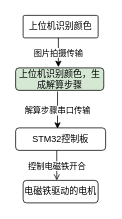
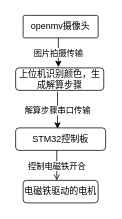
(60, 27) -> (60, 27)
(59, 79) -> (59, 79)
